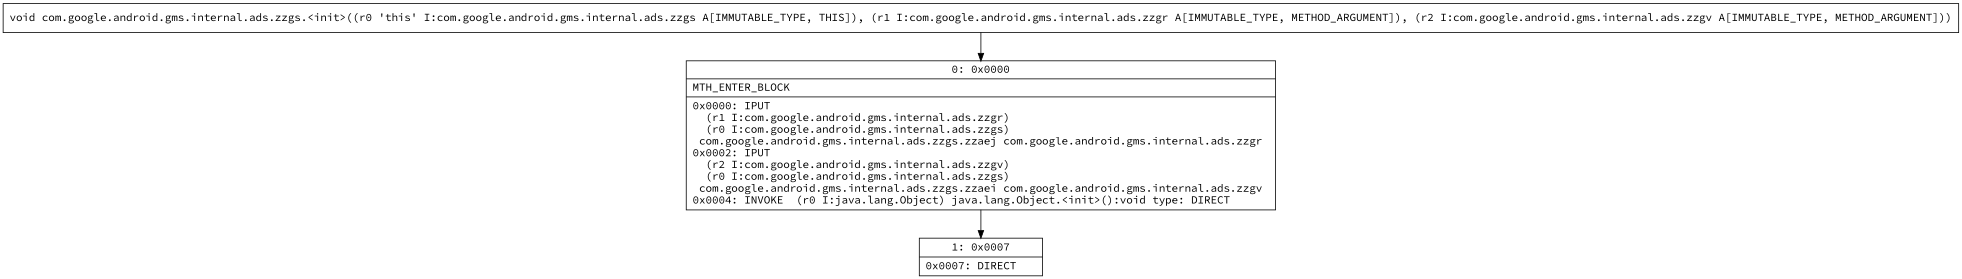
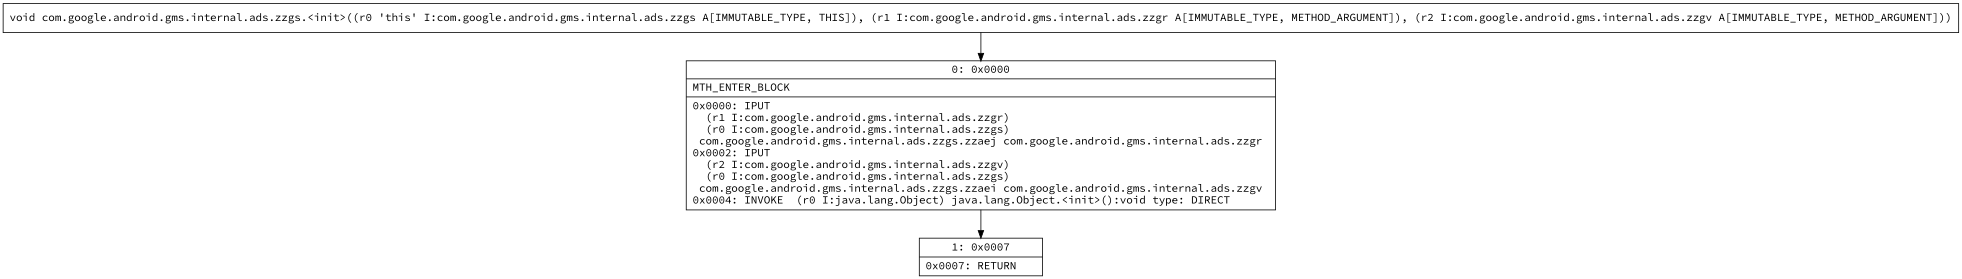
(981, 266) -> (981, 266)
